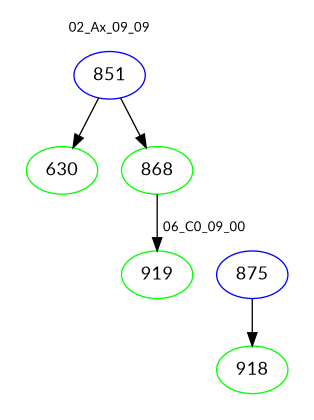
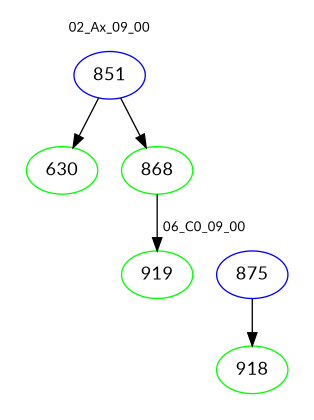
(110, 28) -> (110, 28)
